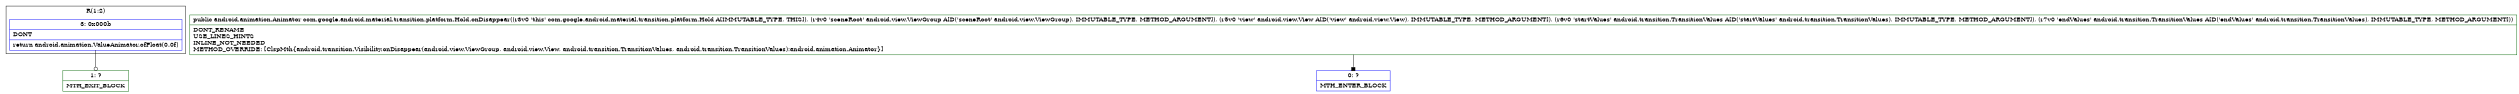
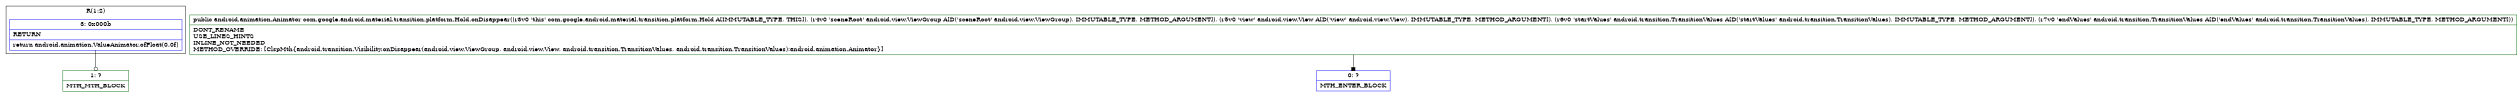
(23, 34) -> (27, 34)
(96, 86) -> (96, 86)
